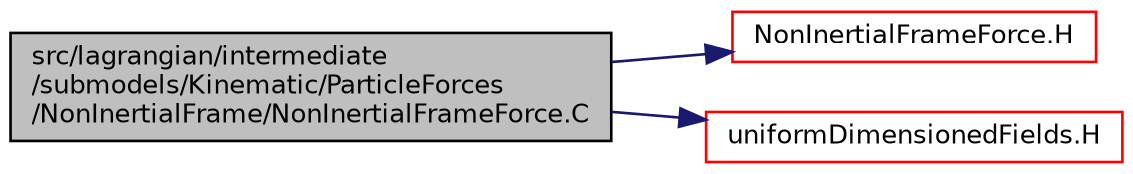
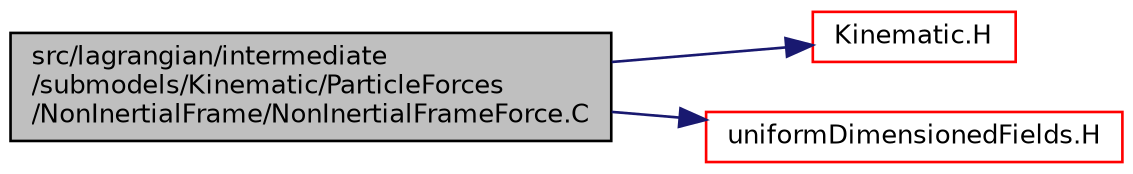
(914, 37) -> (914, 37)
